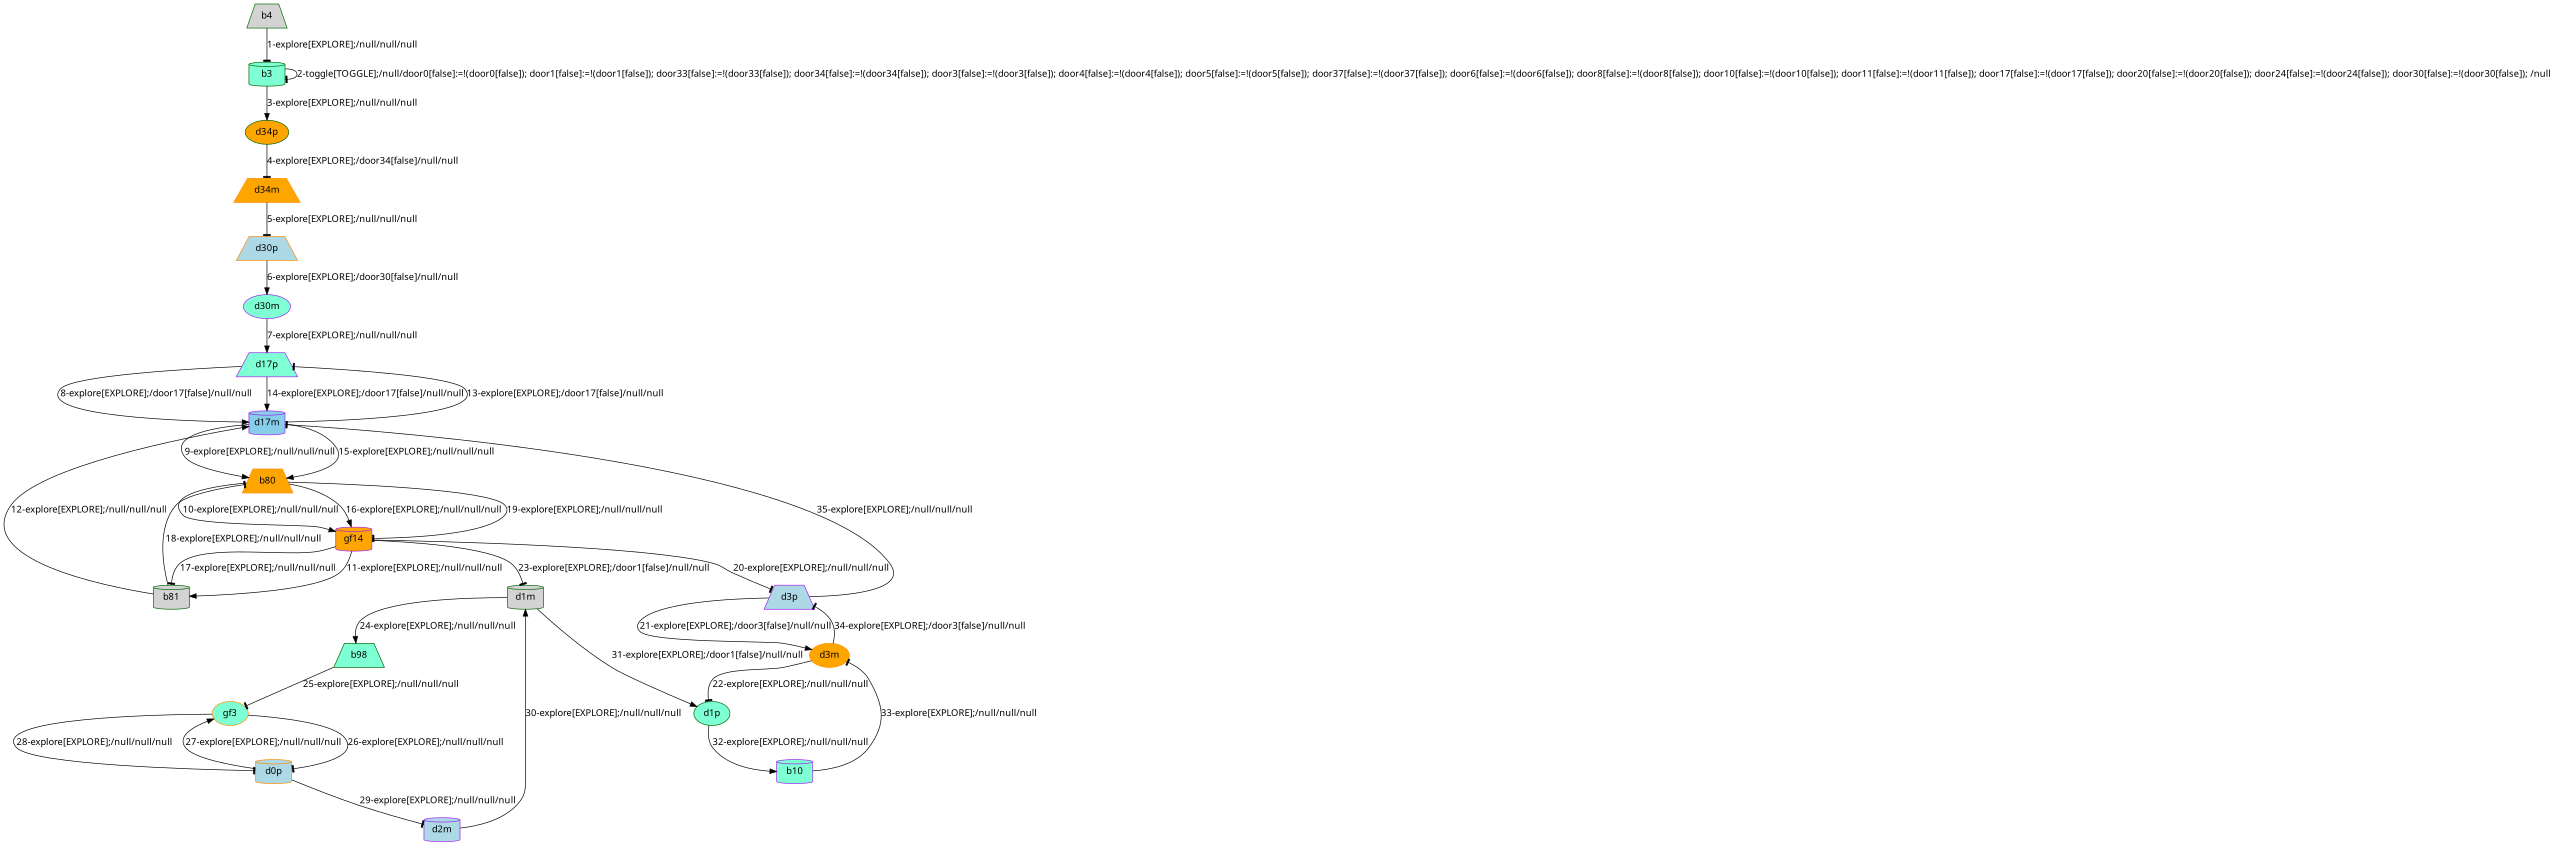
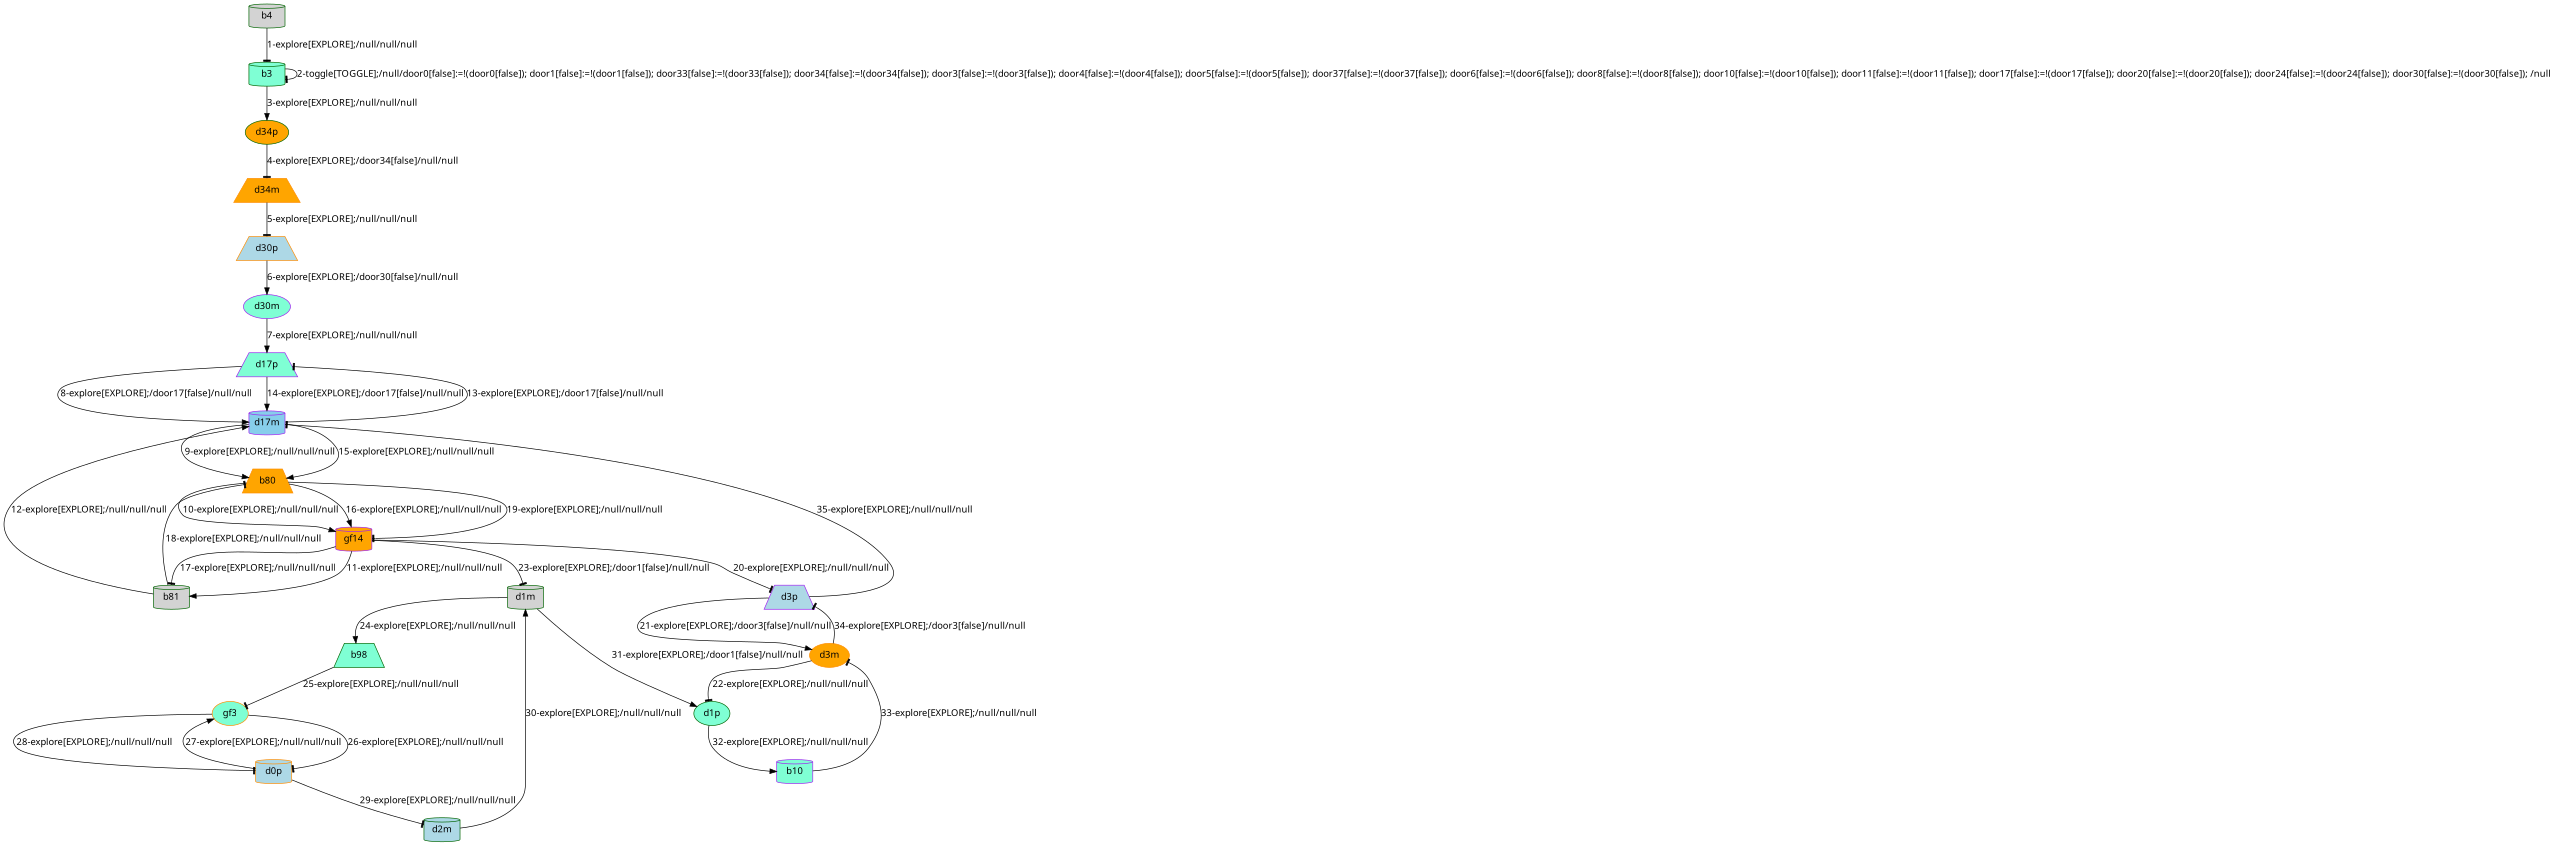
(267, 16) -> (267, 16)
(442, 830) -> (442, 830)
